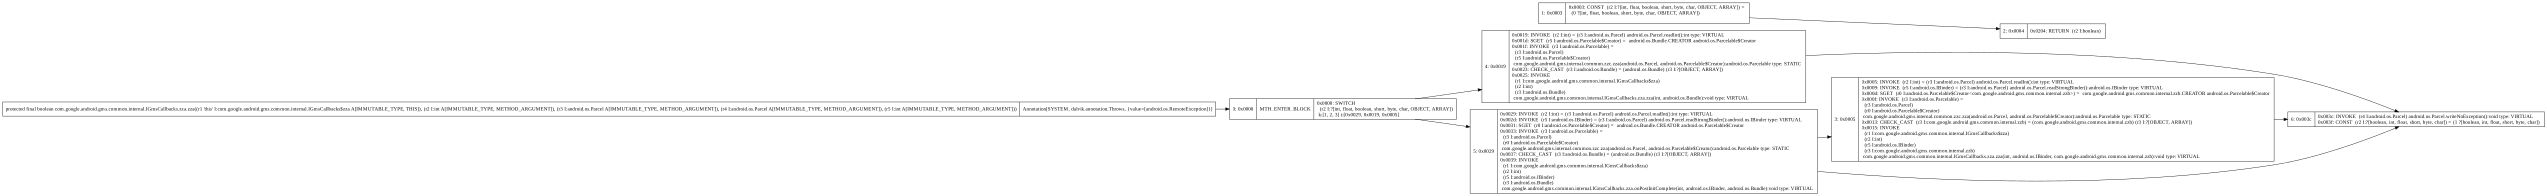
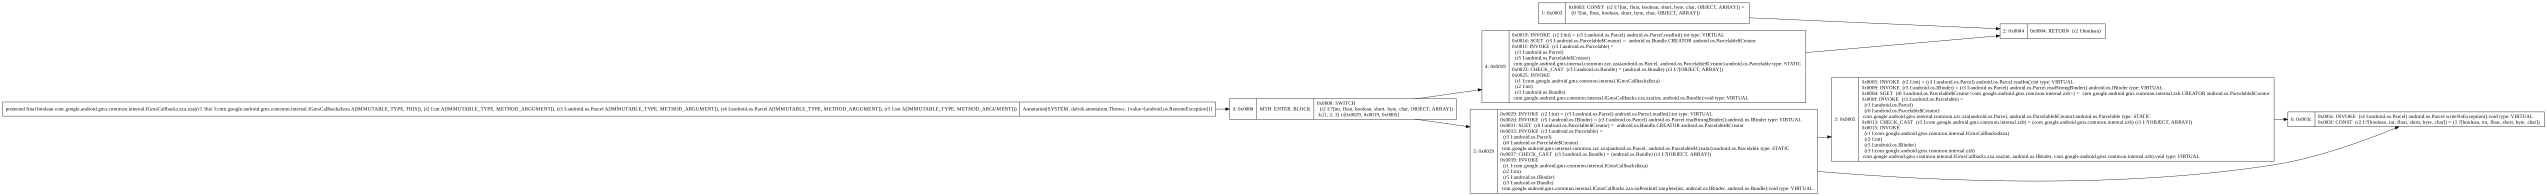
(2066, 31) -> (2066, 31)
(2104, 57) -> (1901, 44)
